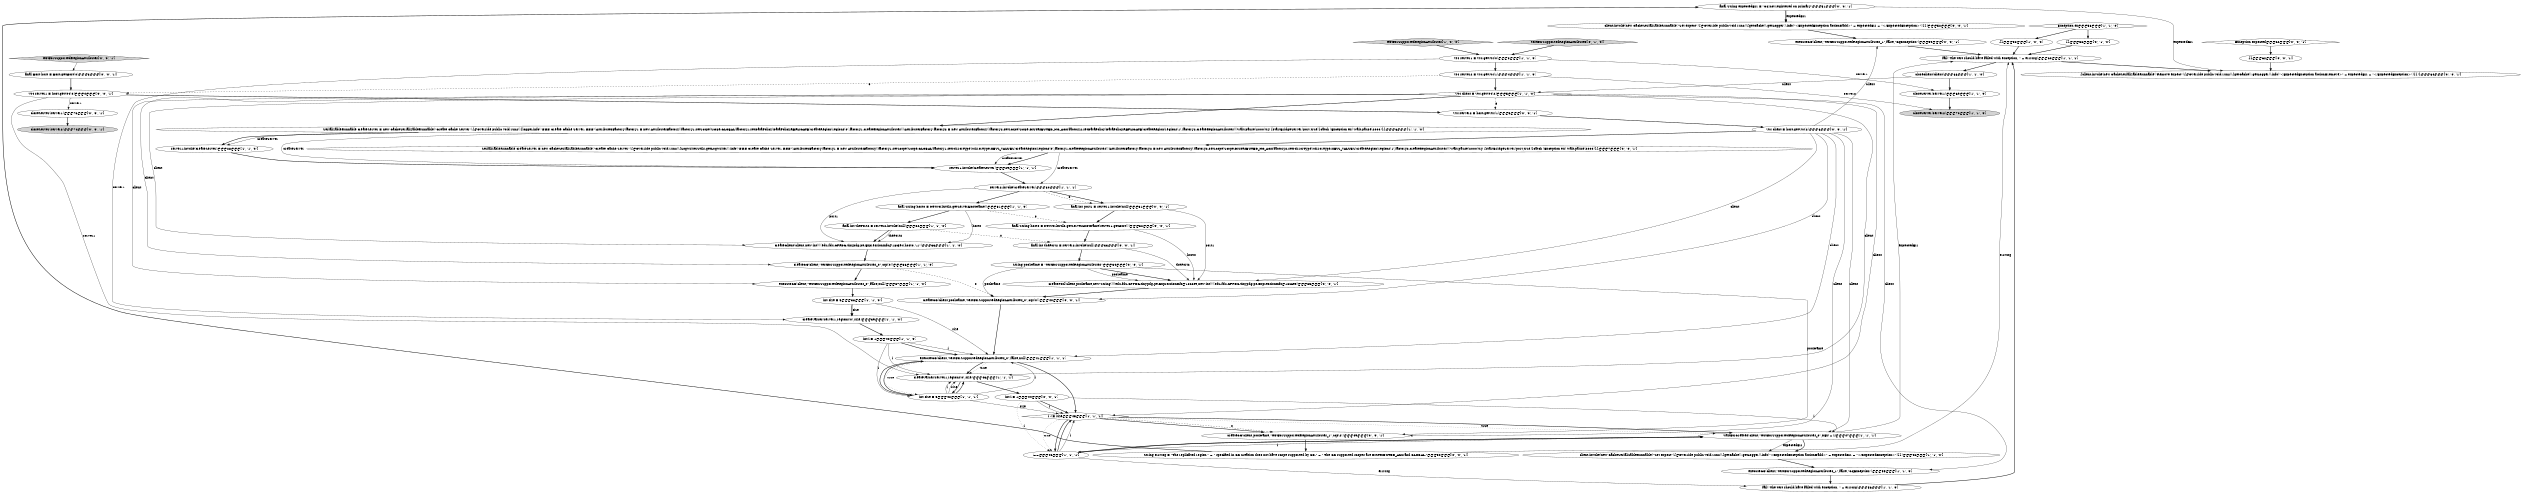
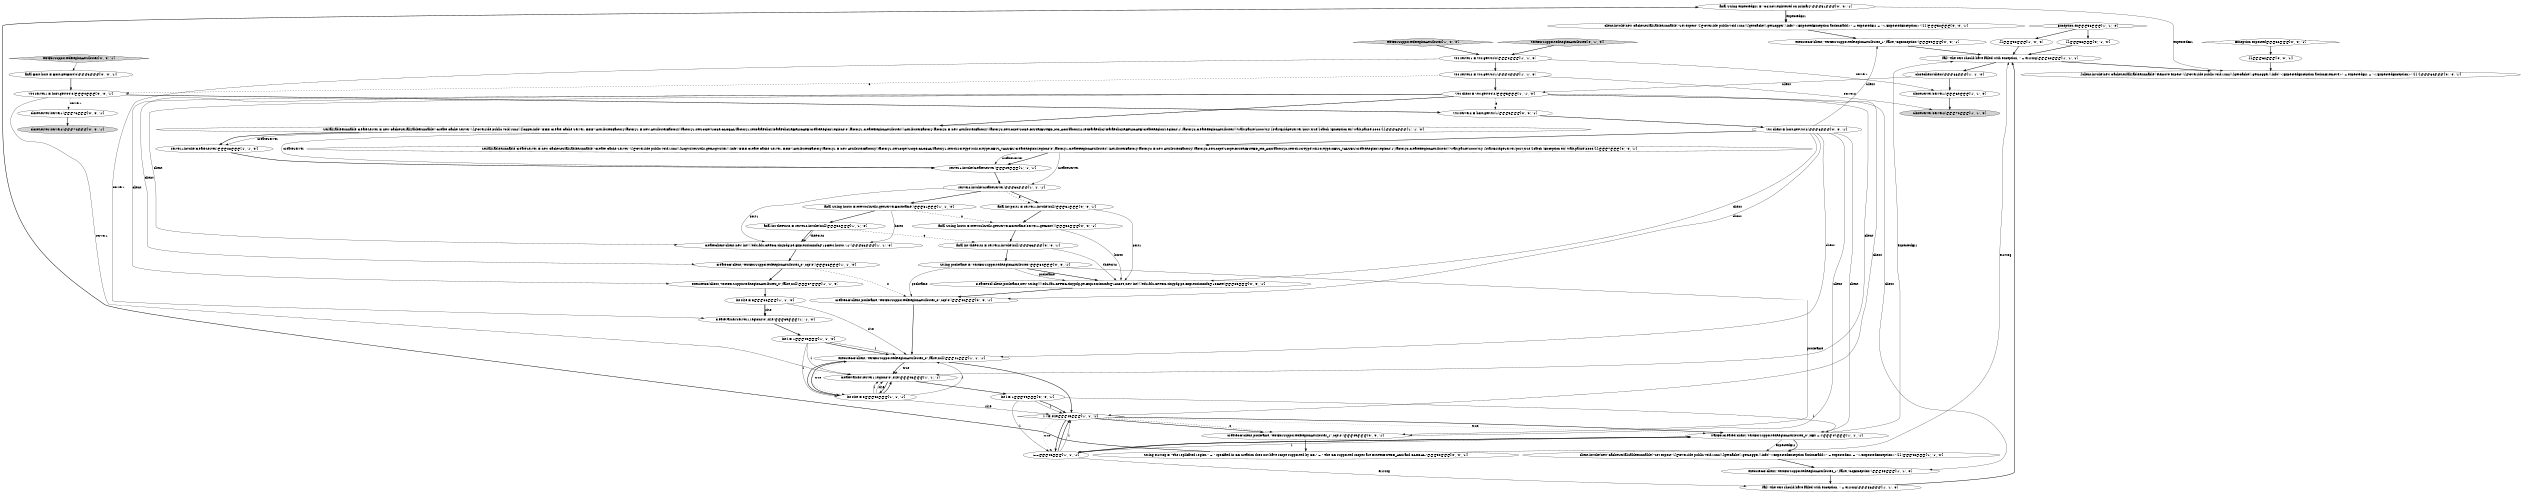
(1495, 94) -> (1495, 94)
(69, 103) -> (69, 103)
(1024, 427) -> (1022, 431)
